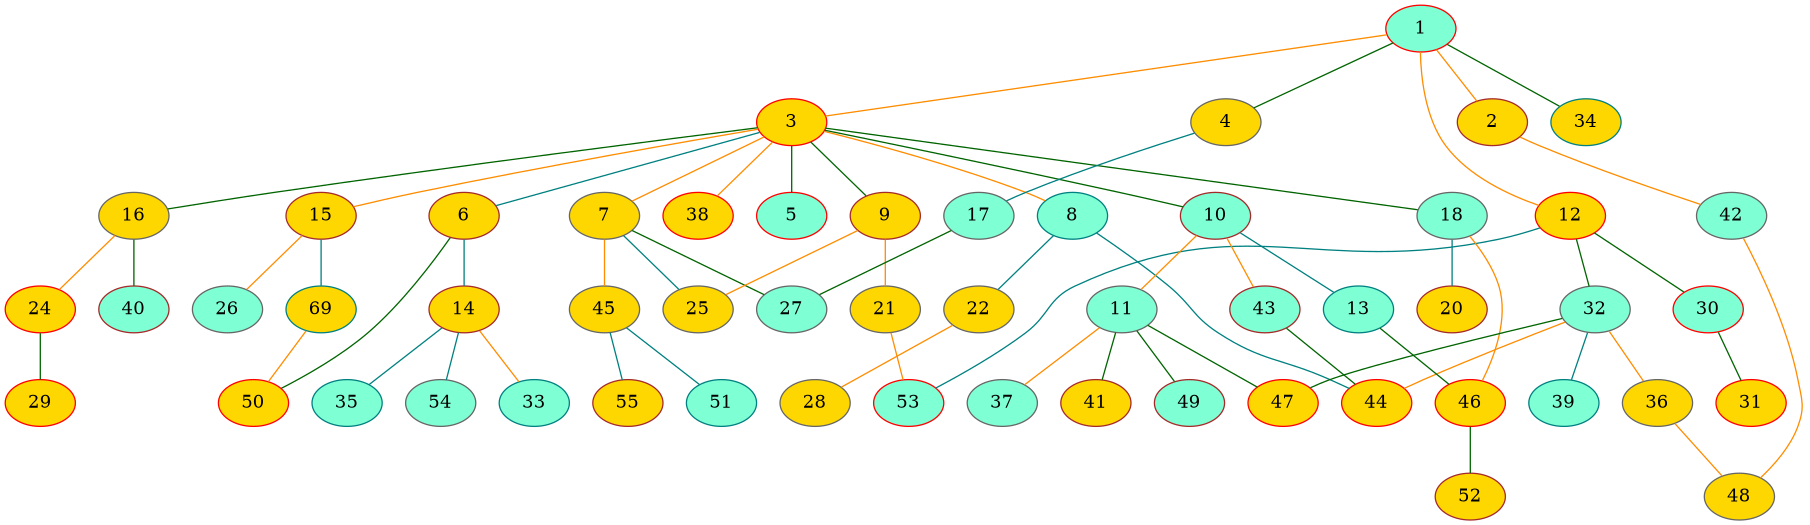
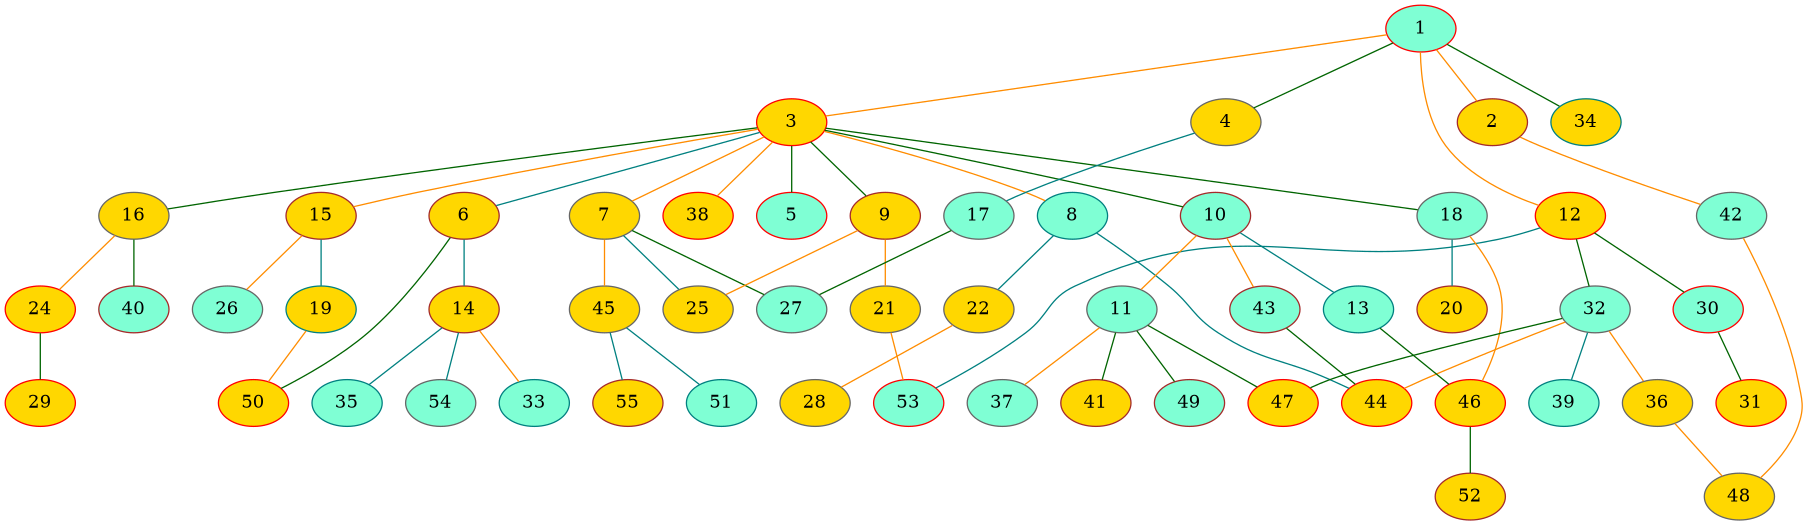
(321, 309) -> (321, 309)
